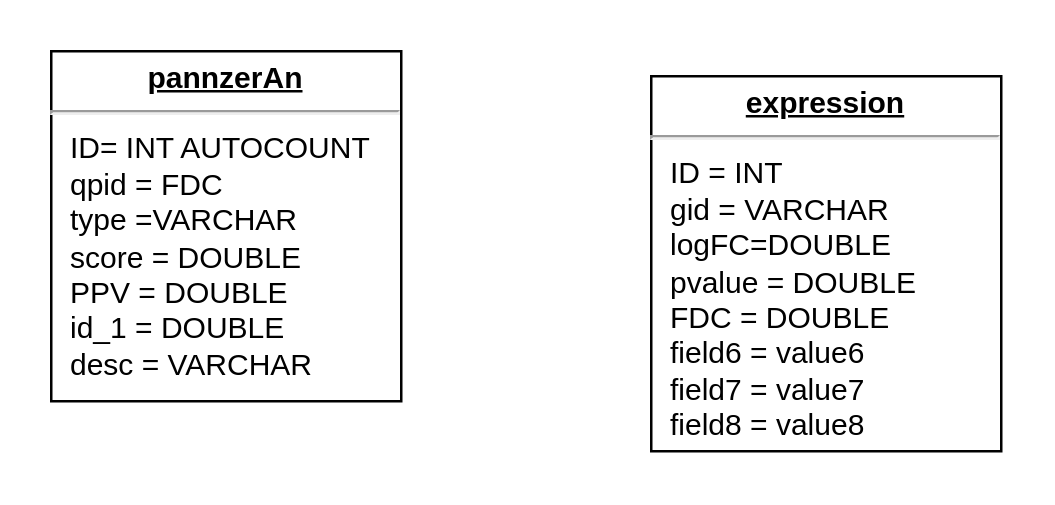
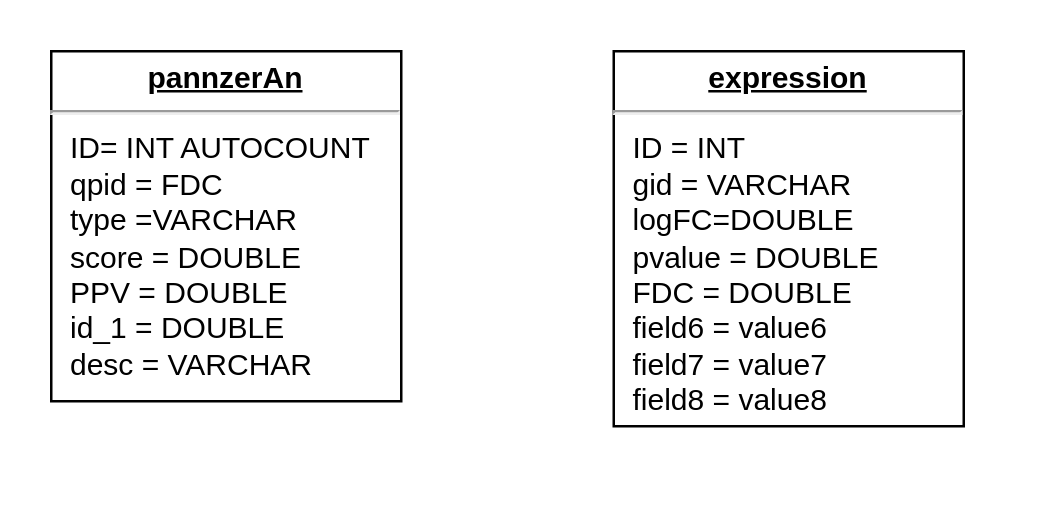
(826, 264) -> (789, 239)
